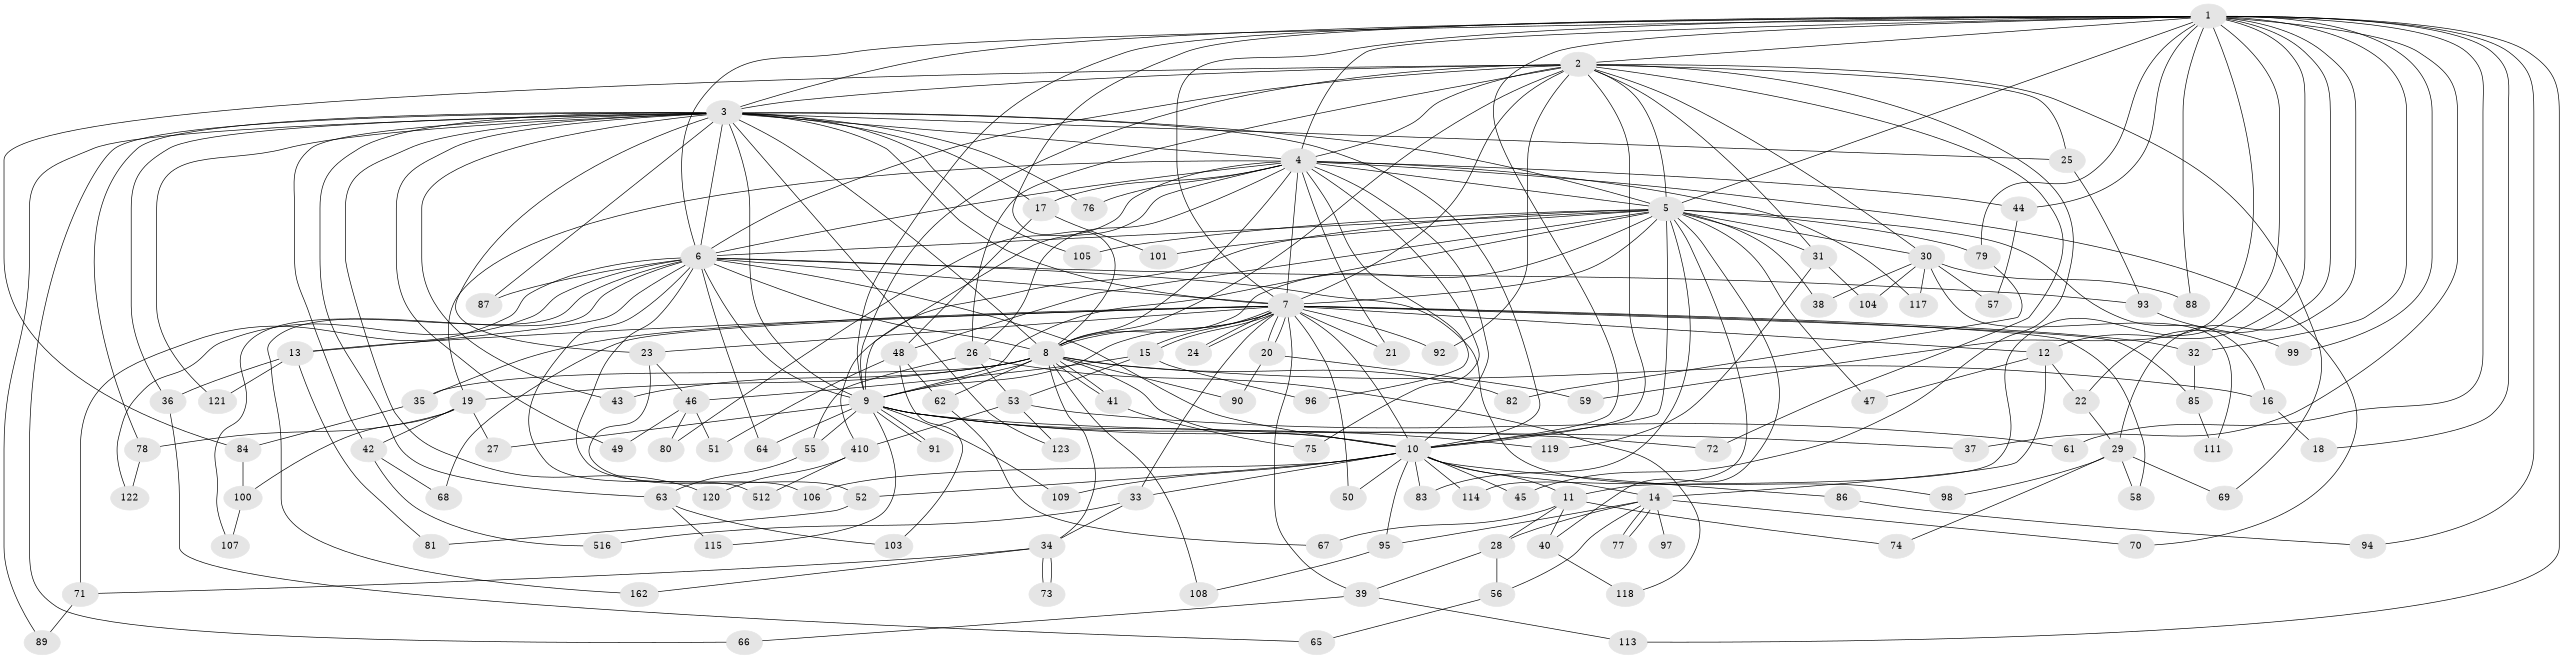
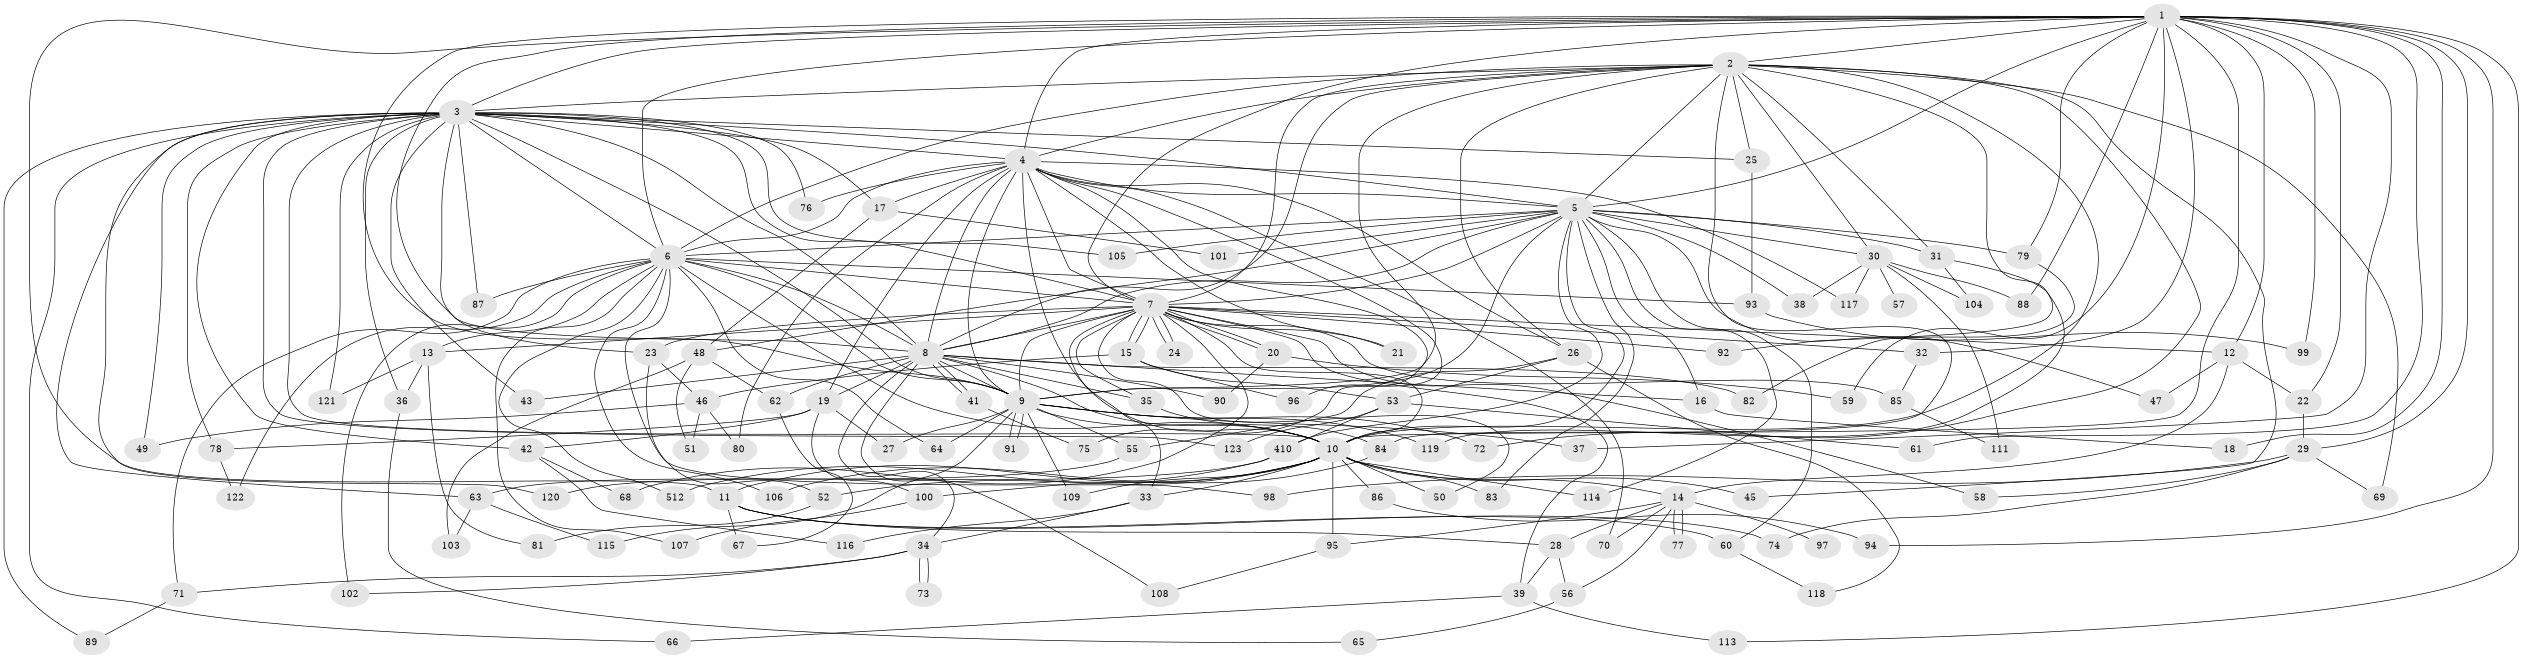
(2019, 209) -> none
(603, 546) -> (846, 546)
(1545, 546) -> (1726, 546)
(639, 594) -> (350, 594)
